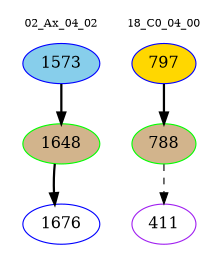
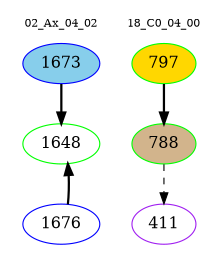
(61, 64) -> (61, 64)
(164, 64) -> (164, 64)
(61, 144) -> (61, 144)
(54, 178) -> (69, 190)
